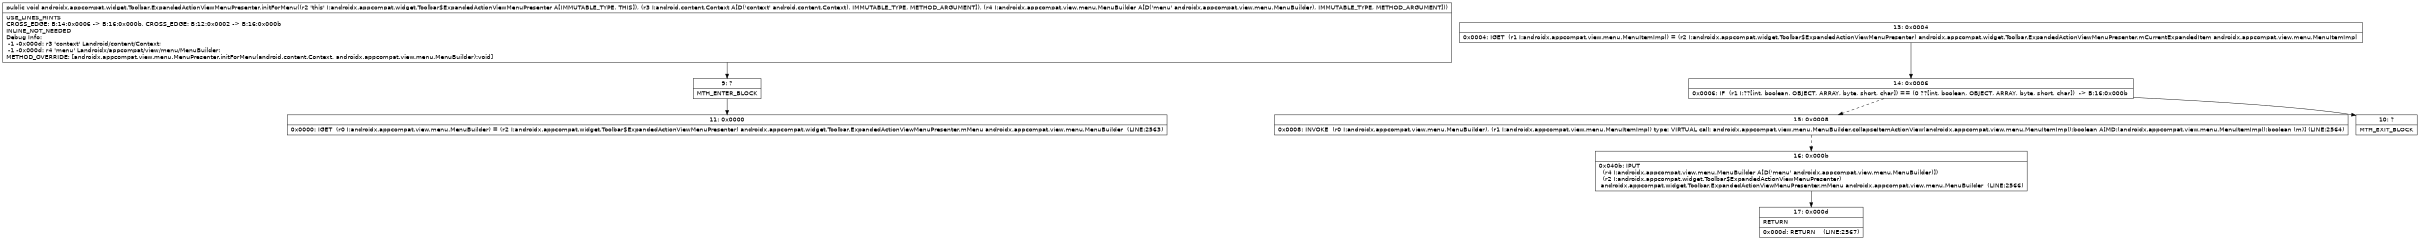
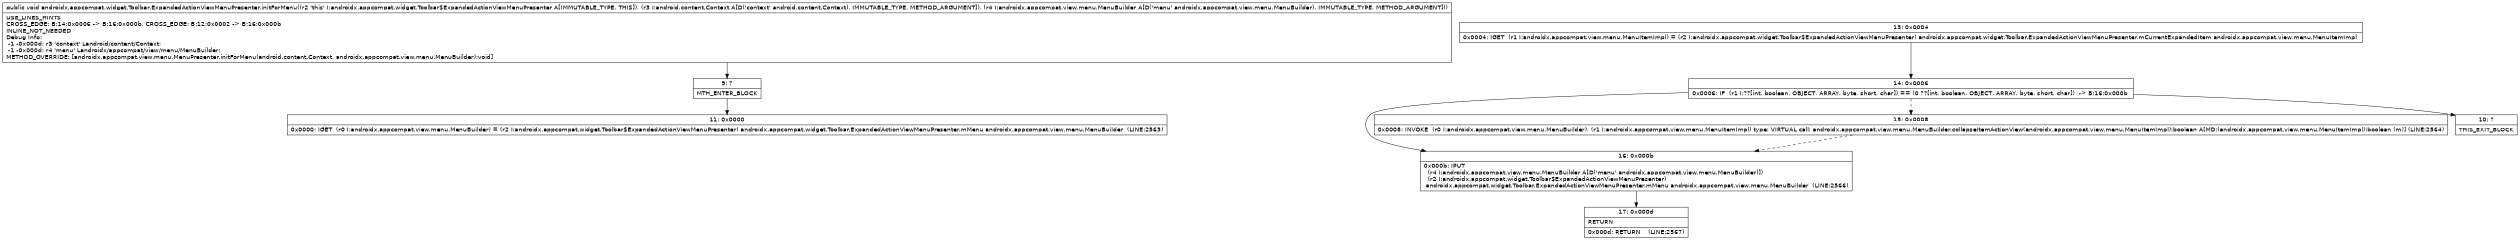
none -> (1490, 100)
(2387, 130) -> (2486, 130)
(1621, 166) -> (1446, 166)
